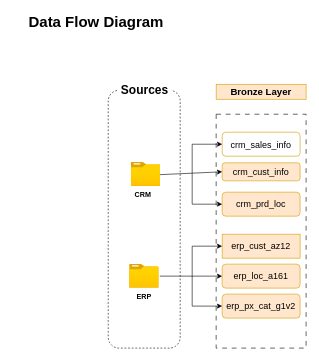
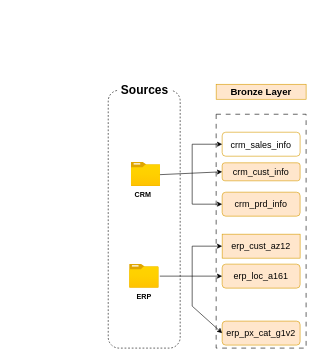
(96, 21) -> none
(261, 204) -> (261, 204)
(261, 306) -> (261, 333)
